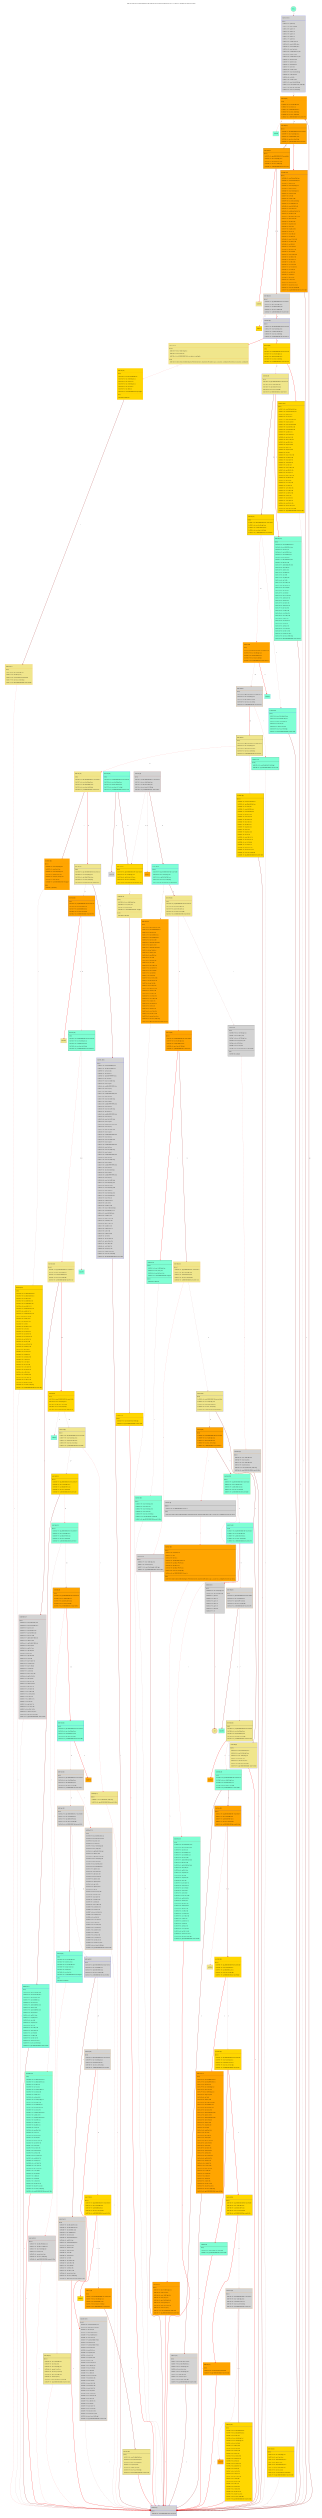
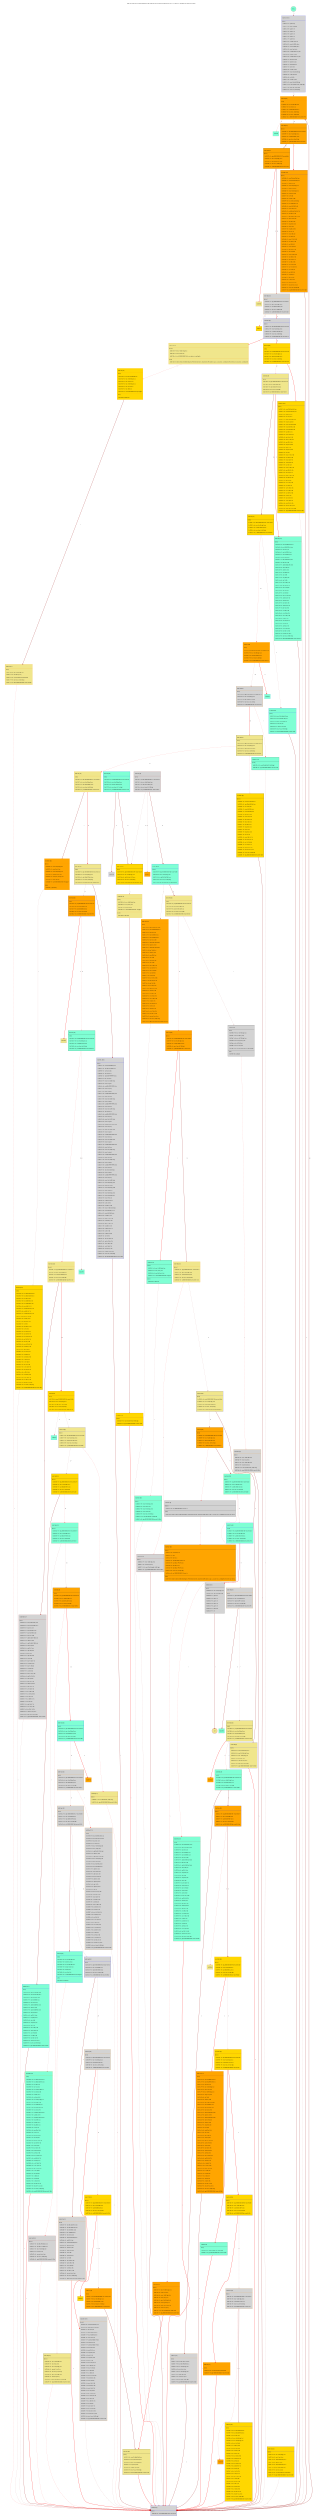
(165, 2410) -> (151, 2382)
